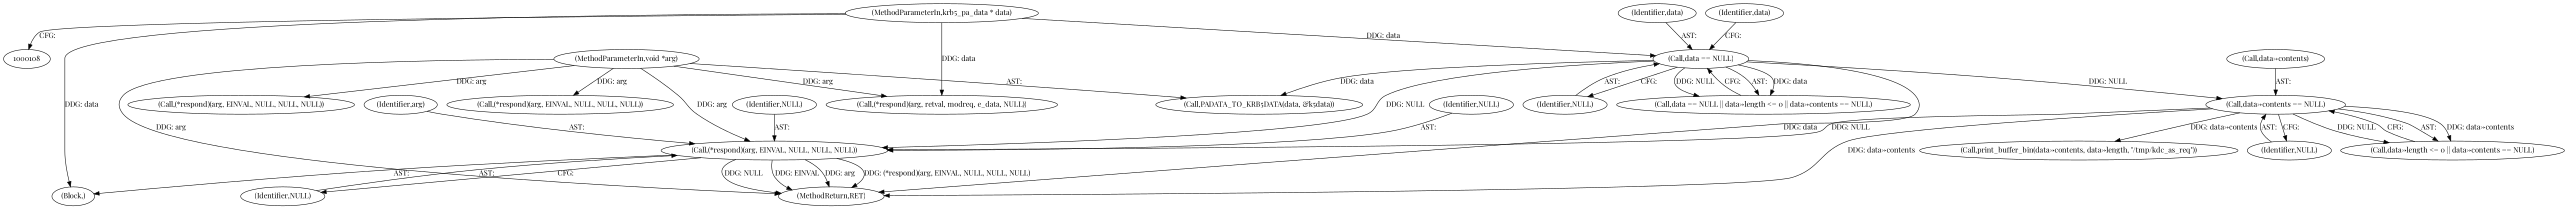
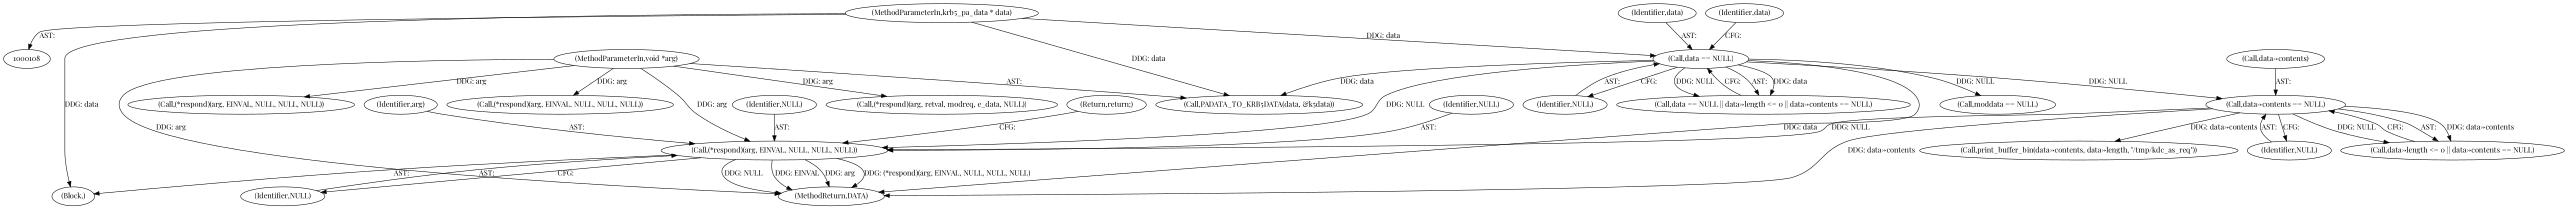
(49, 36) -> (49, 36)
(942, 56) -> (1098, 58)
none -> (1107, 105)
none -> (1998, 105)
(831, 196) -> (831, 196)
